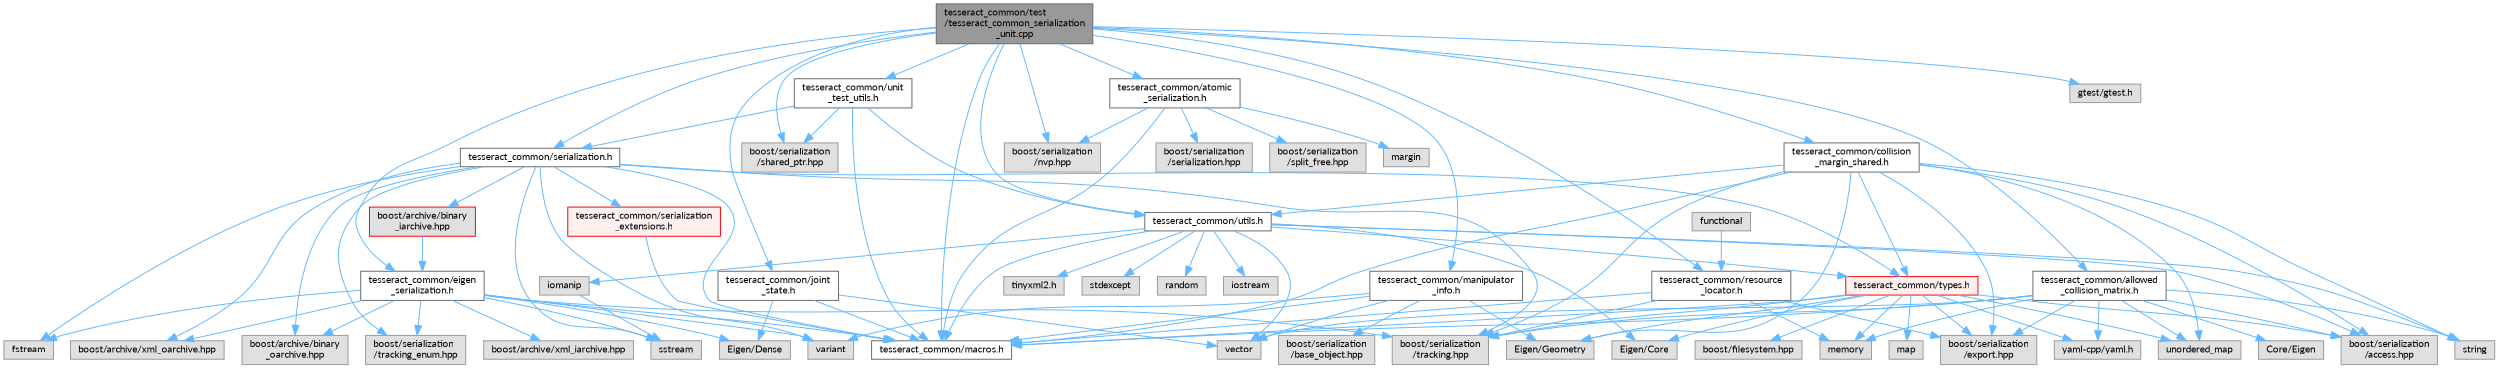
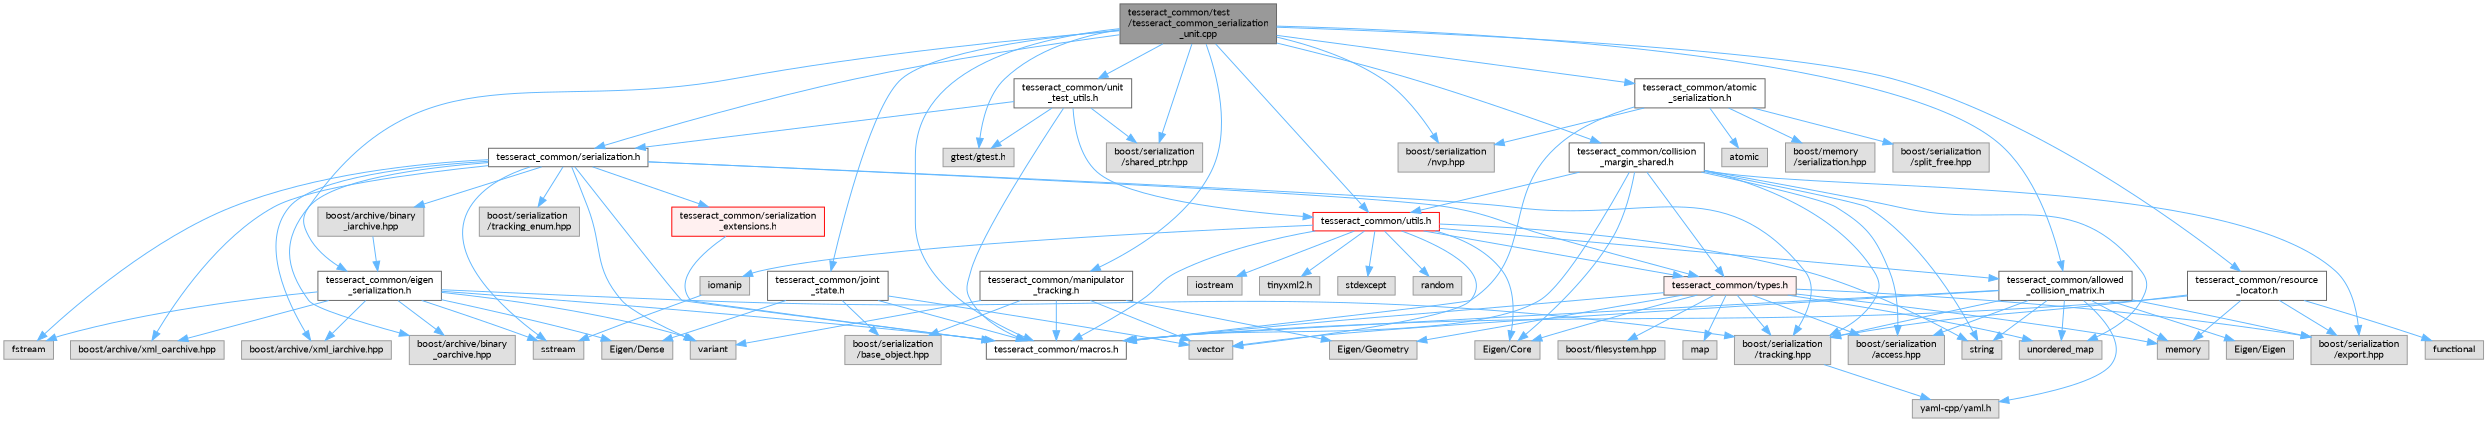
none -> (1026, 125)
(1204, 158) -> (1830, 158)
(1406, 158) -> (1745, 158)
none -> (286, 212)
(422, 222) -> (371, 222)
(1208, 222) -> (1376, 222)
(1817, 246) -> (1645, 247)
(1721, 248) -> (2363, 318)
(1446, 286) -> (1056, 286)
(1912, 286) -> (1730, 286)
(420, 313) -> none
none -> (857, 314)
(2000, 316) -> (1872, 381)
(1760, 325) -> (1592, 267)
(2291, 350) -> (2260, 350)
